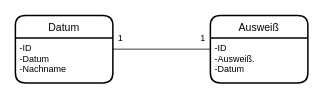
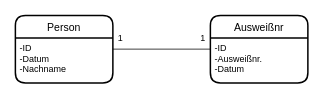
(64, 27) -> (64, 27)
(259, 27) -> (259, 27)
(222, 48) -> (222, 48)
